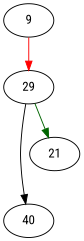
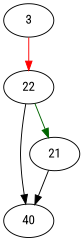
(29, 20) -> (29, 20)
(29, 87) -> (29, 87)
none -> (43, 183)
